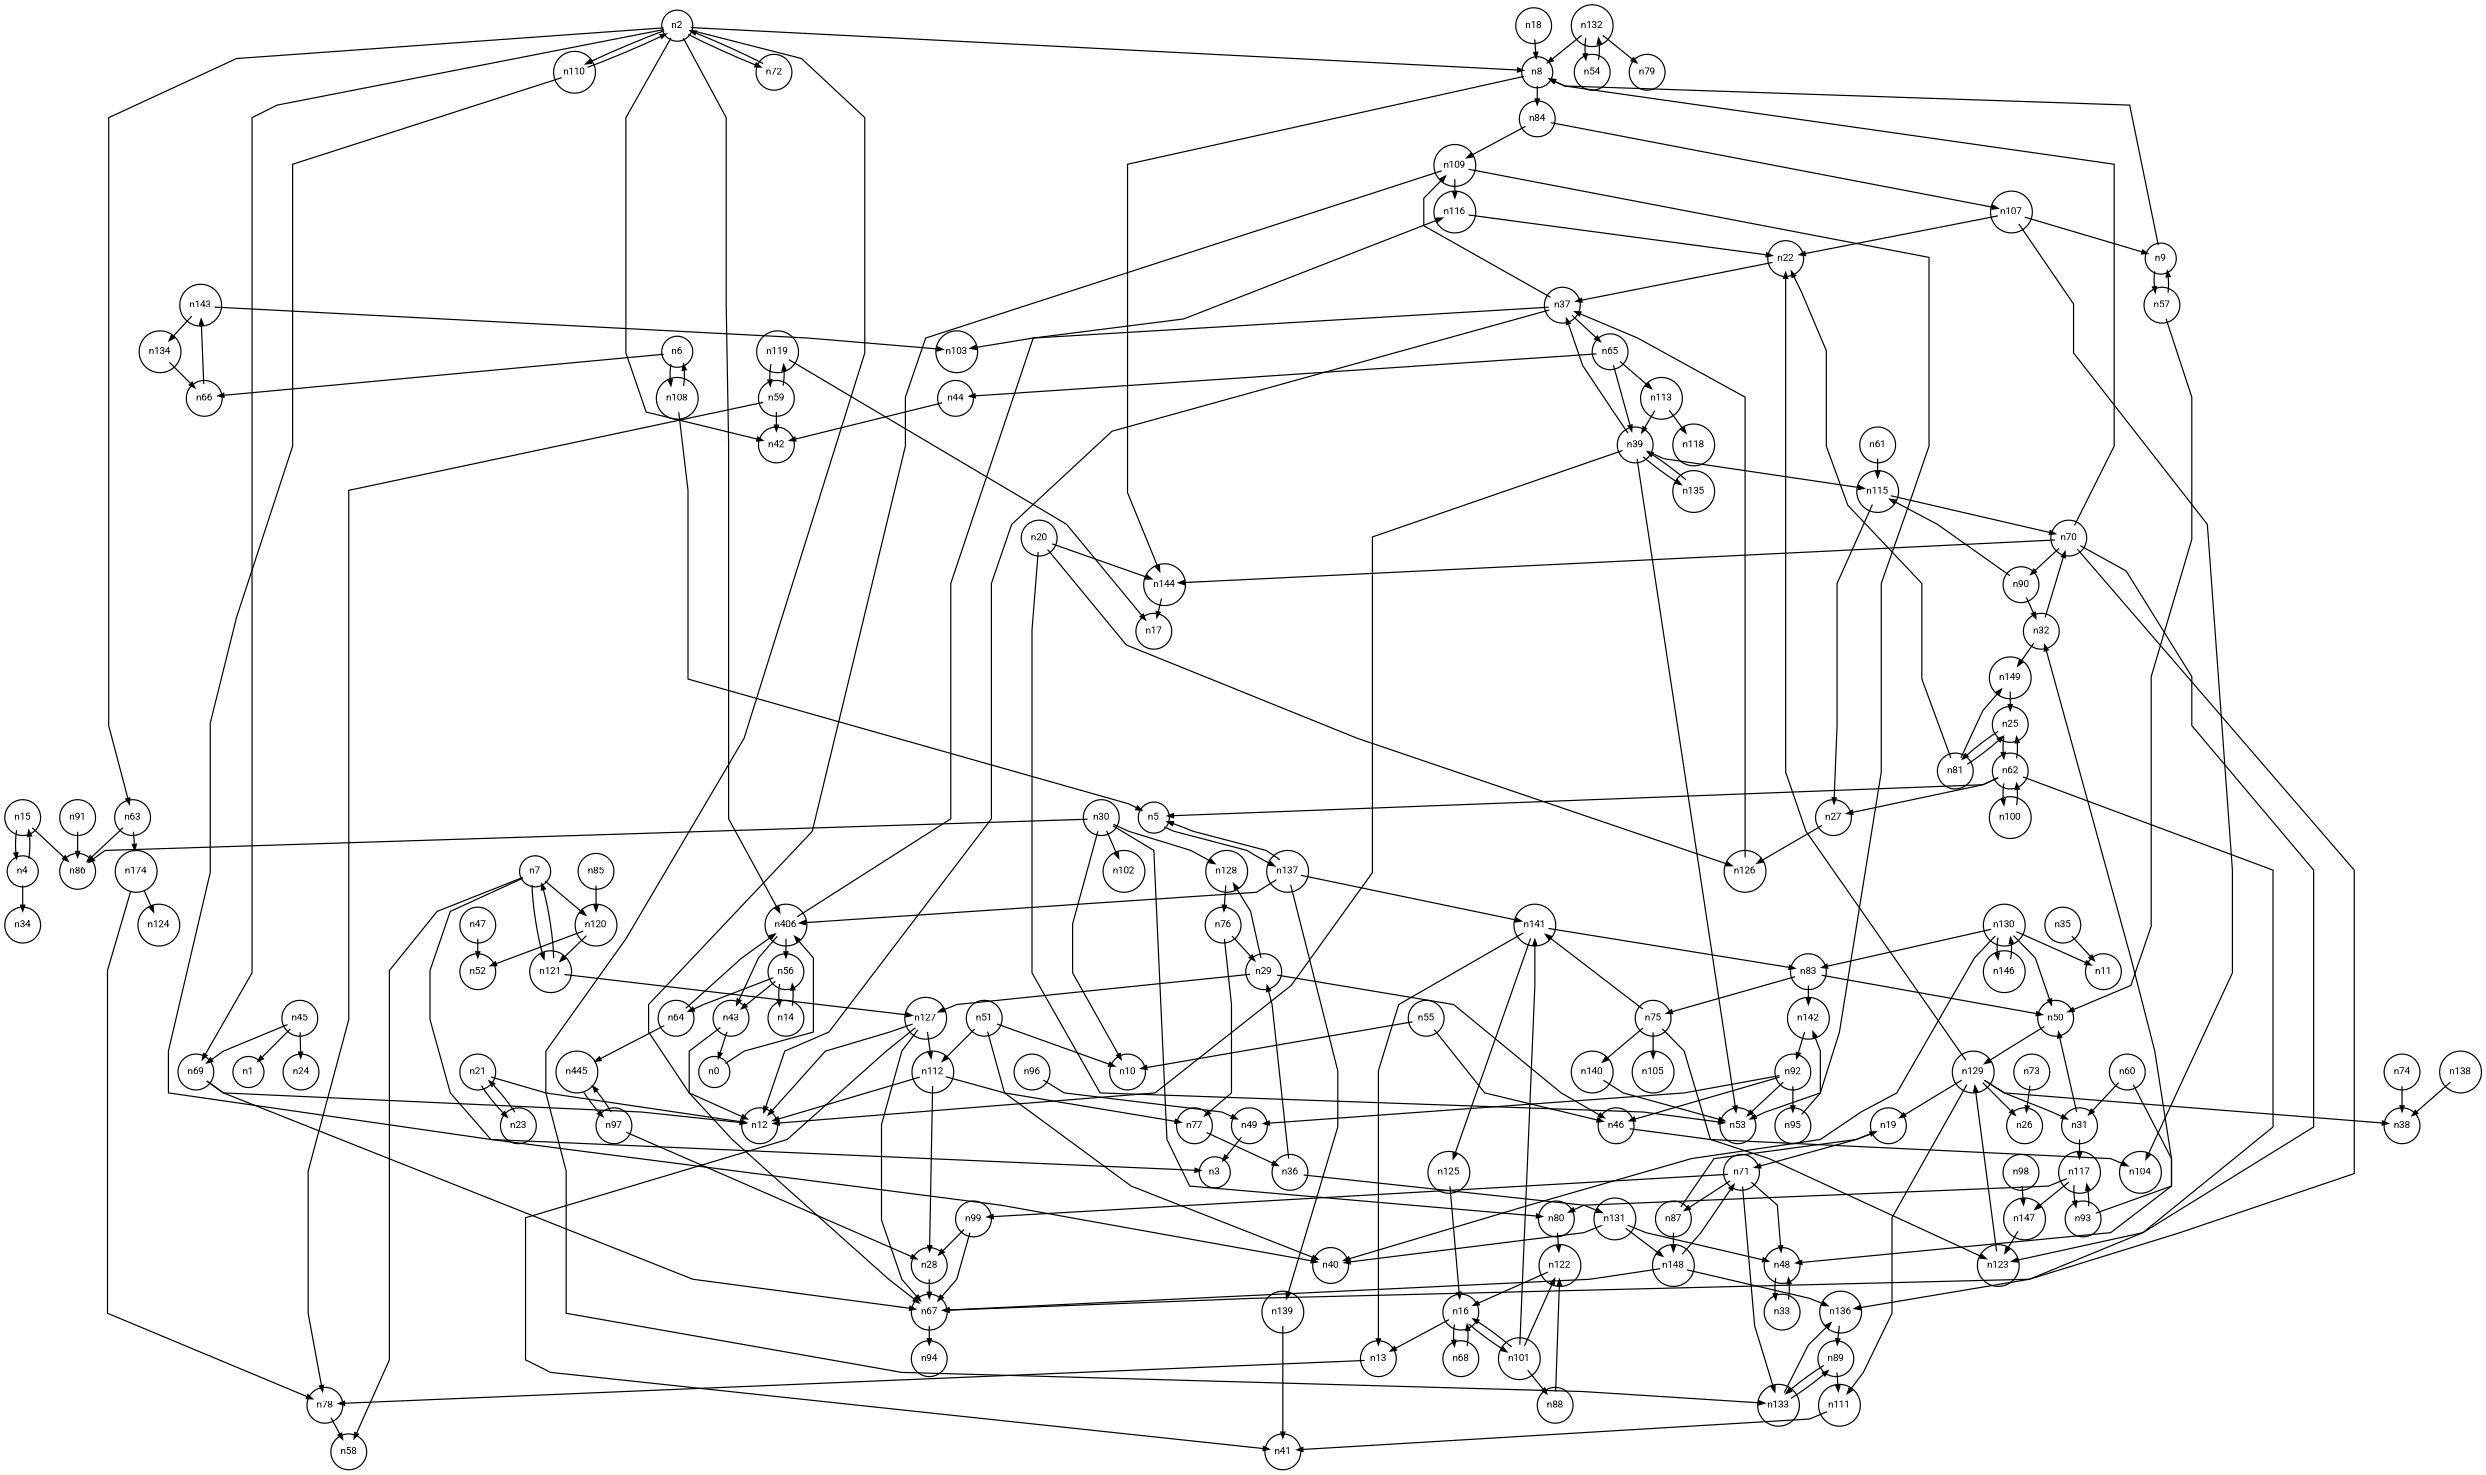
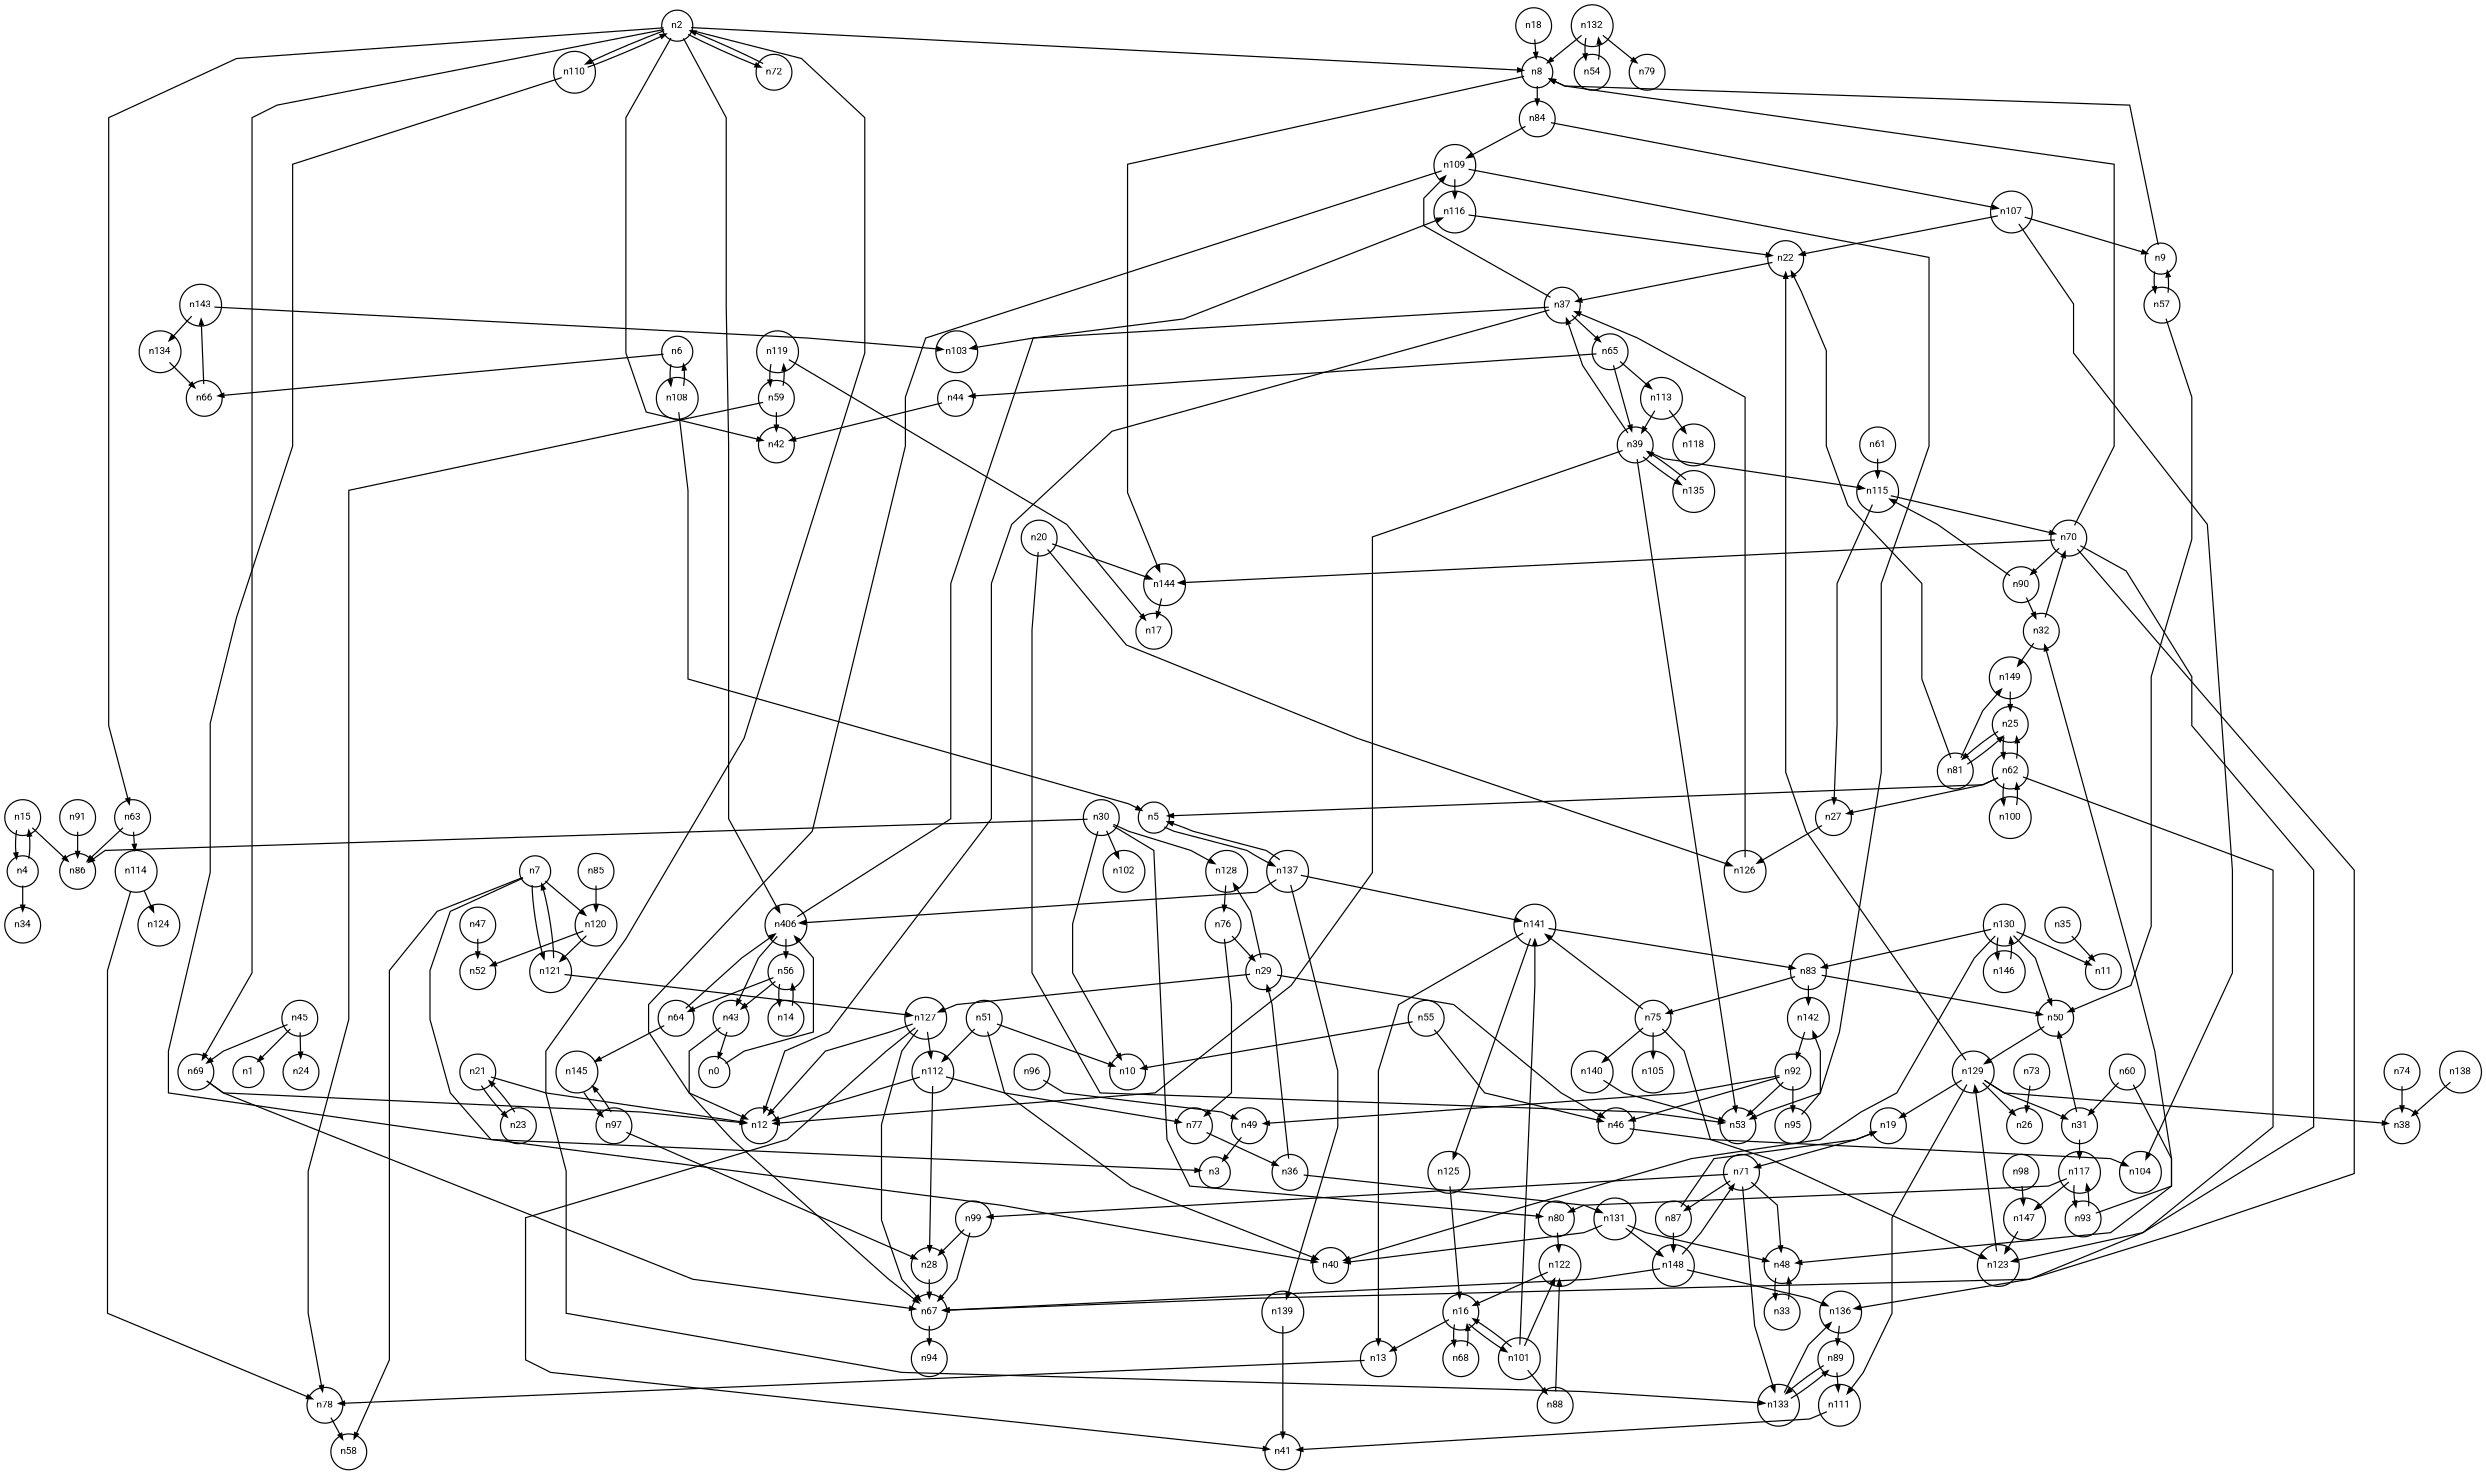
(136, 871) -> (136, 871)
(577, 1072) -> (577, 1072)
